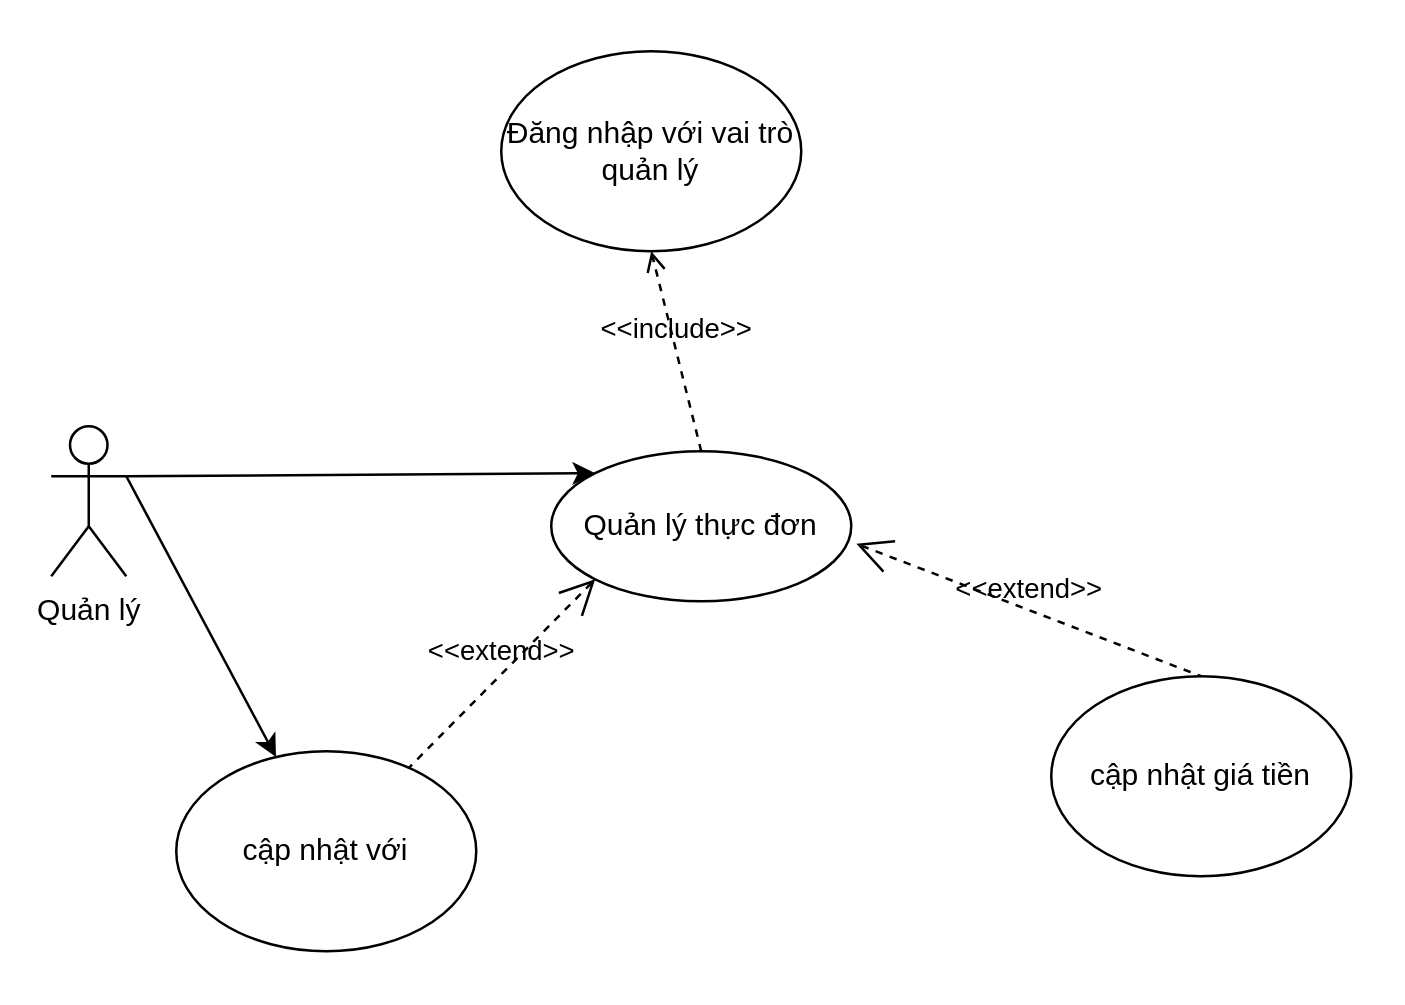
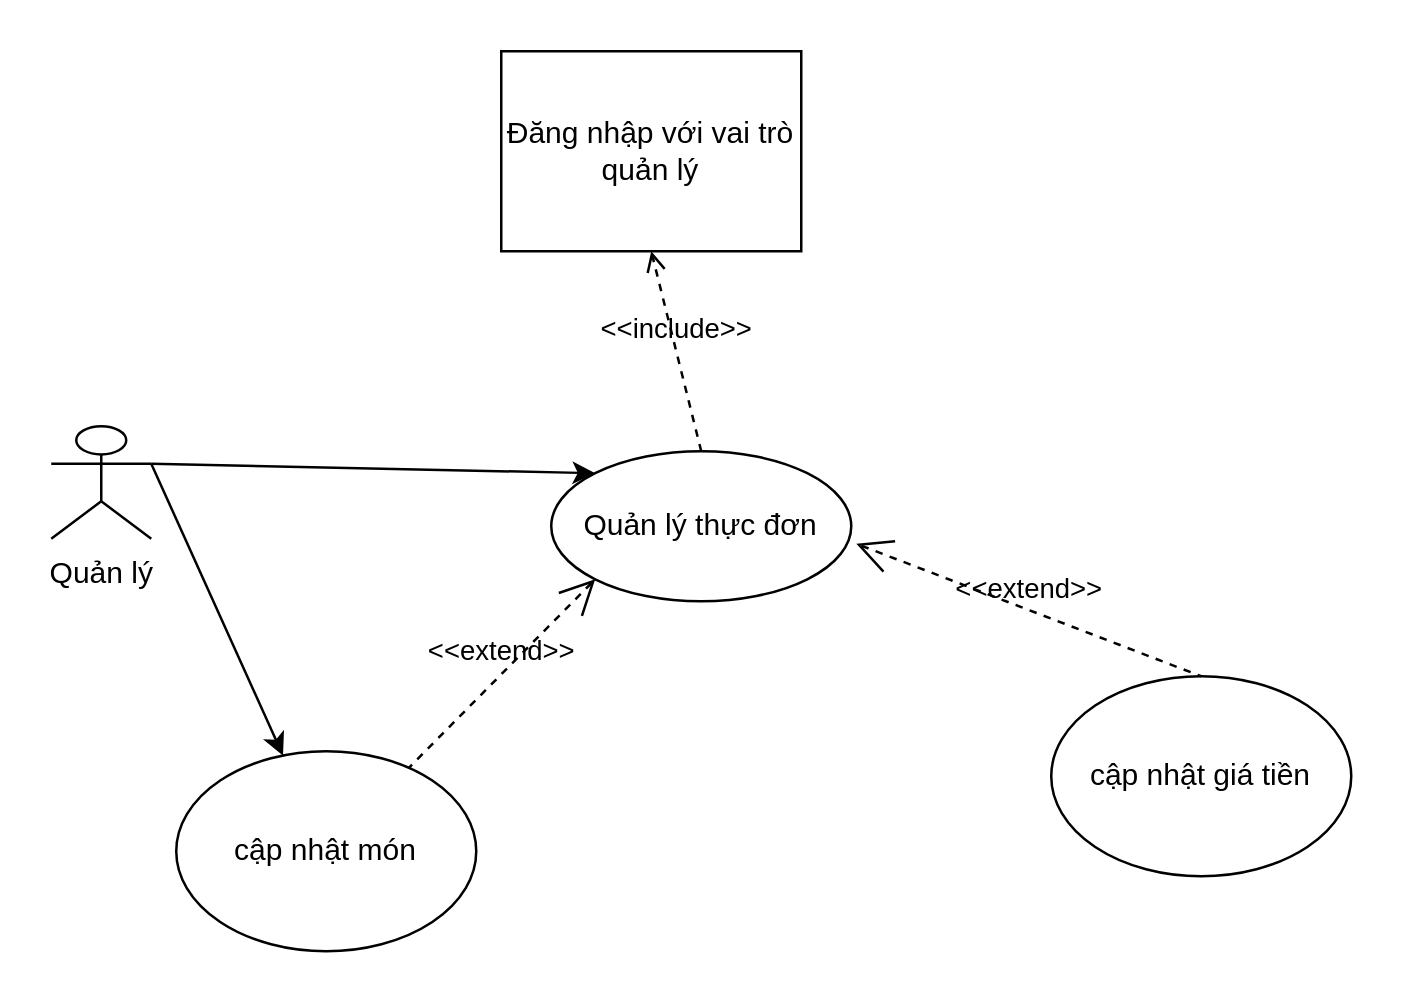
(651, 151) -> (651, 151)
(89, 501) -> (101, 483)
(326, 851) -> (326, 851)
